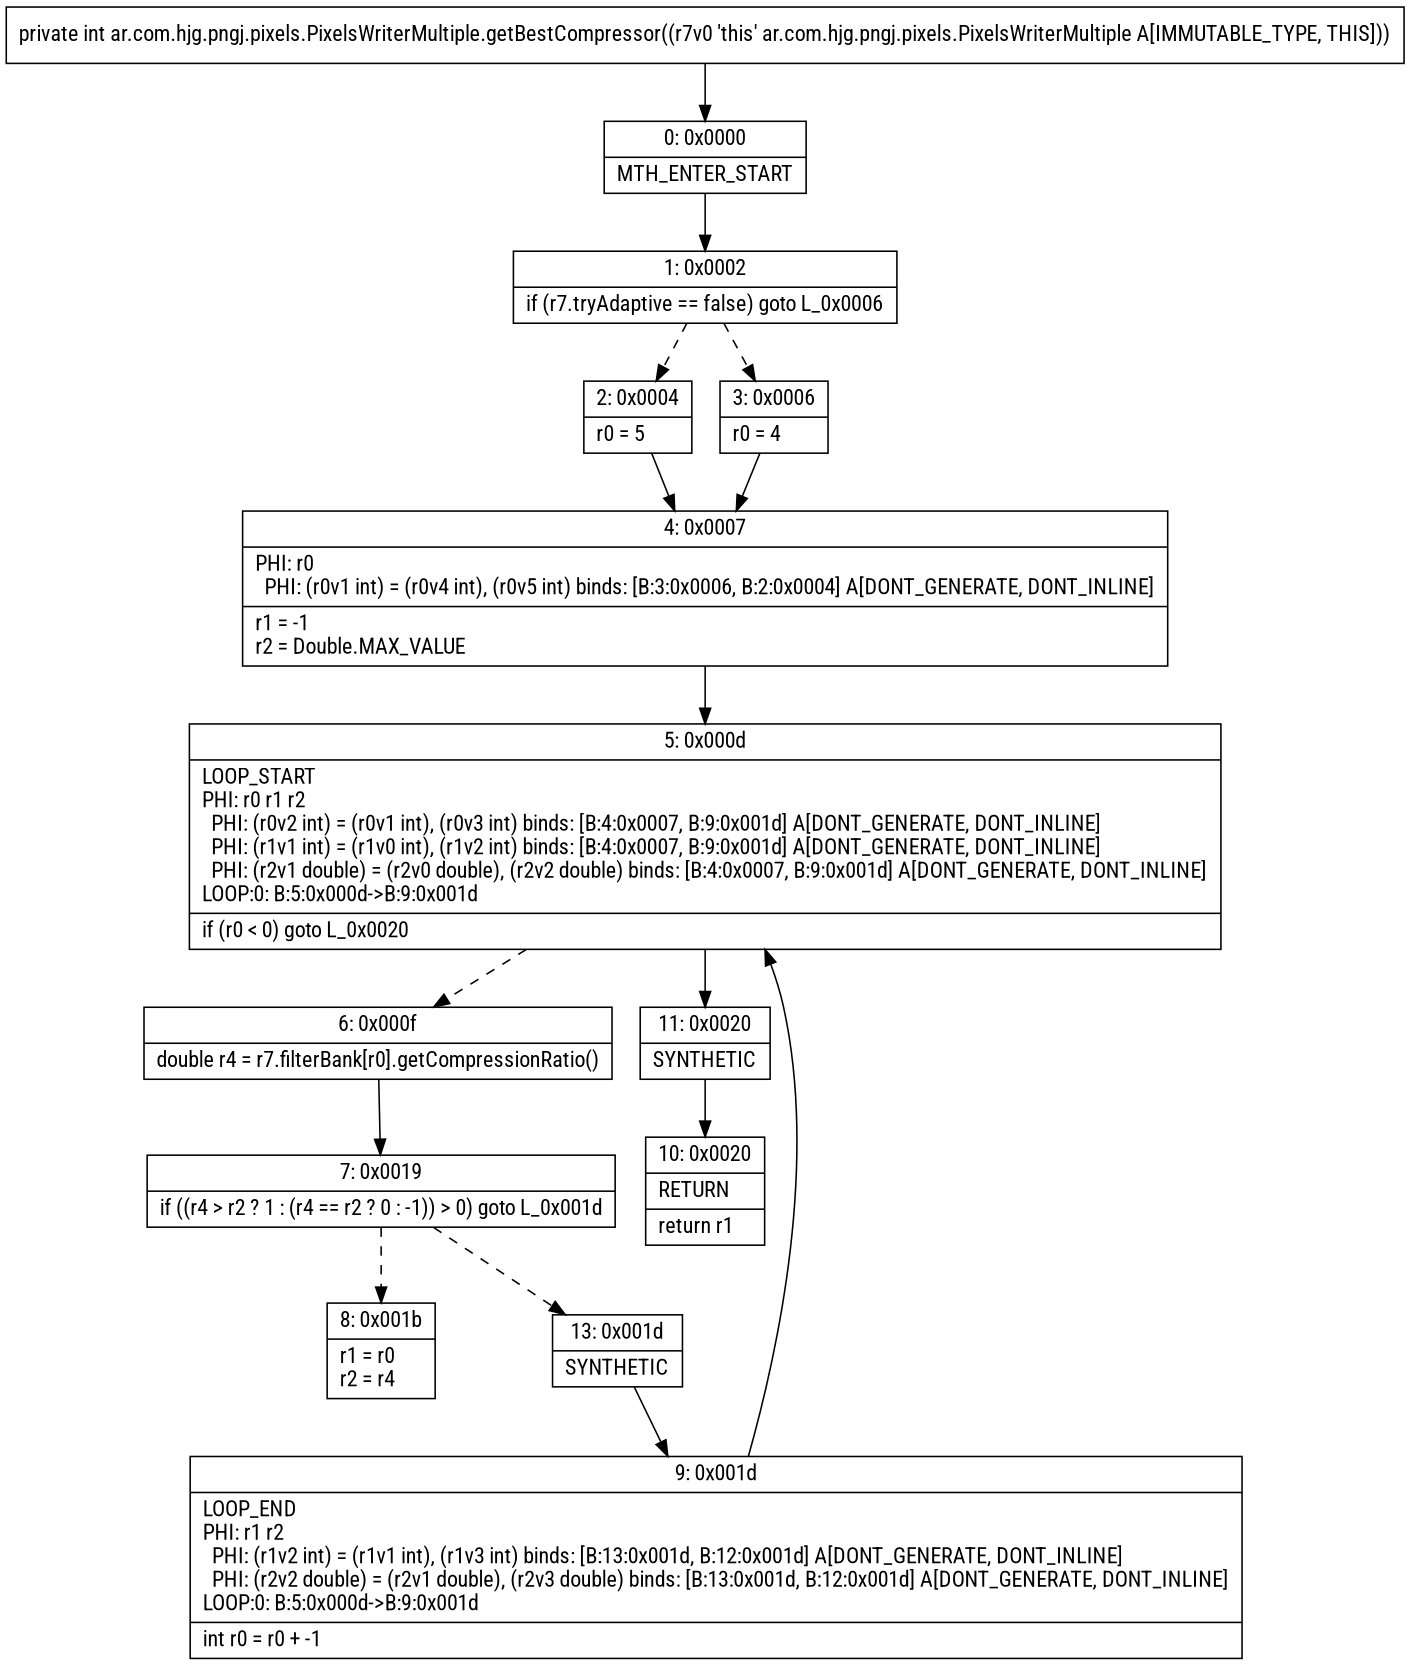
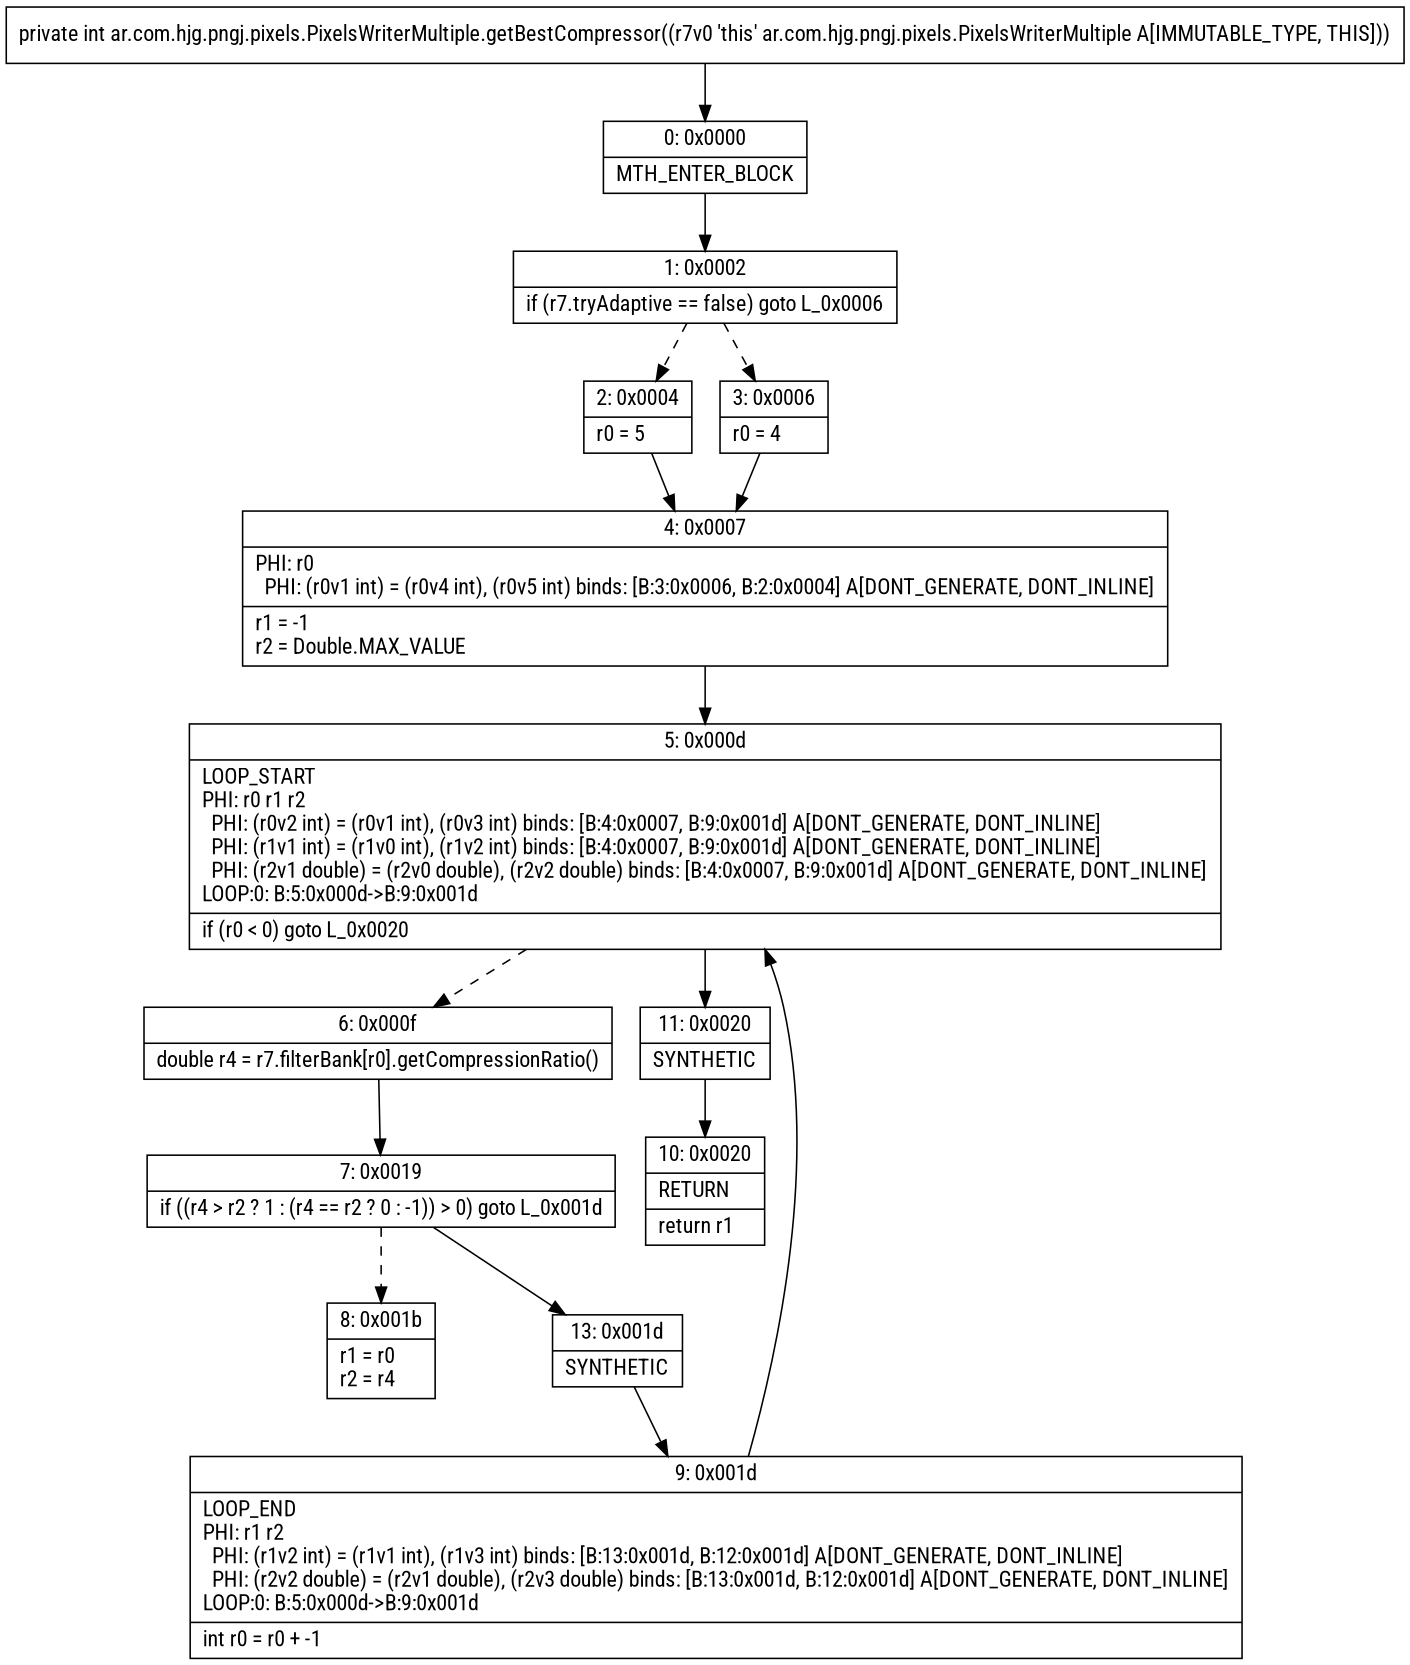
(705, 175) -> (705, 175)
(493, 1267) -> (493, 1267)
